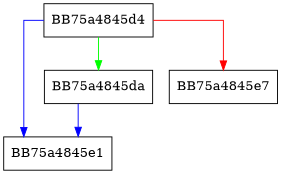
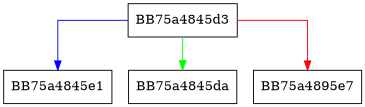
(99, 20) -> (183, 20)
(223, 87) -> (308, 87)
(78, 116) -> none
